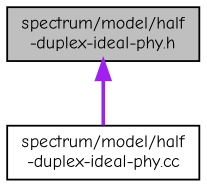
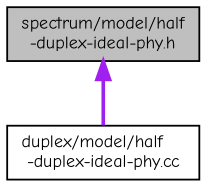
(103, 153) -> (103, 153)
